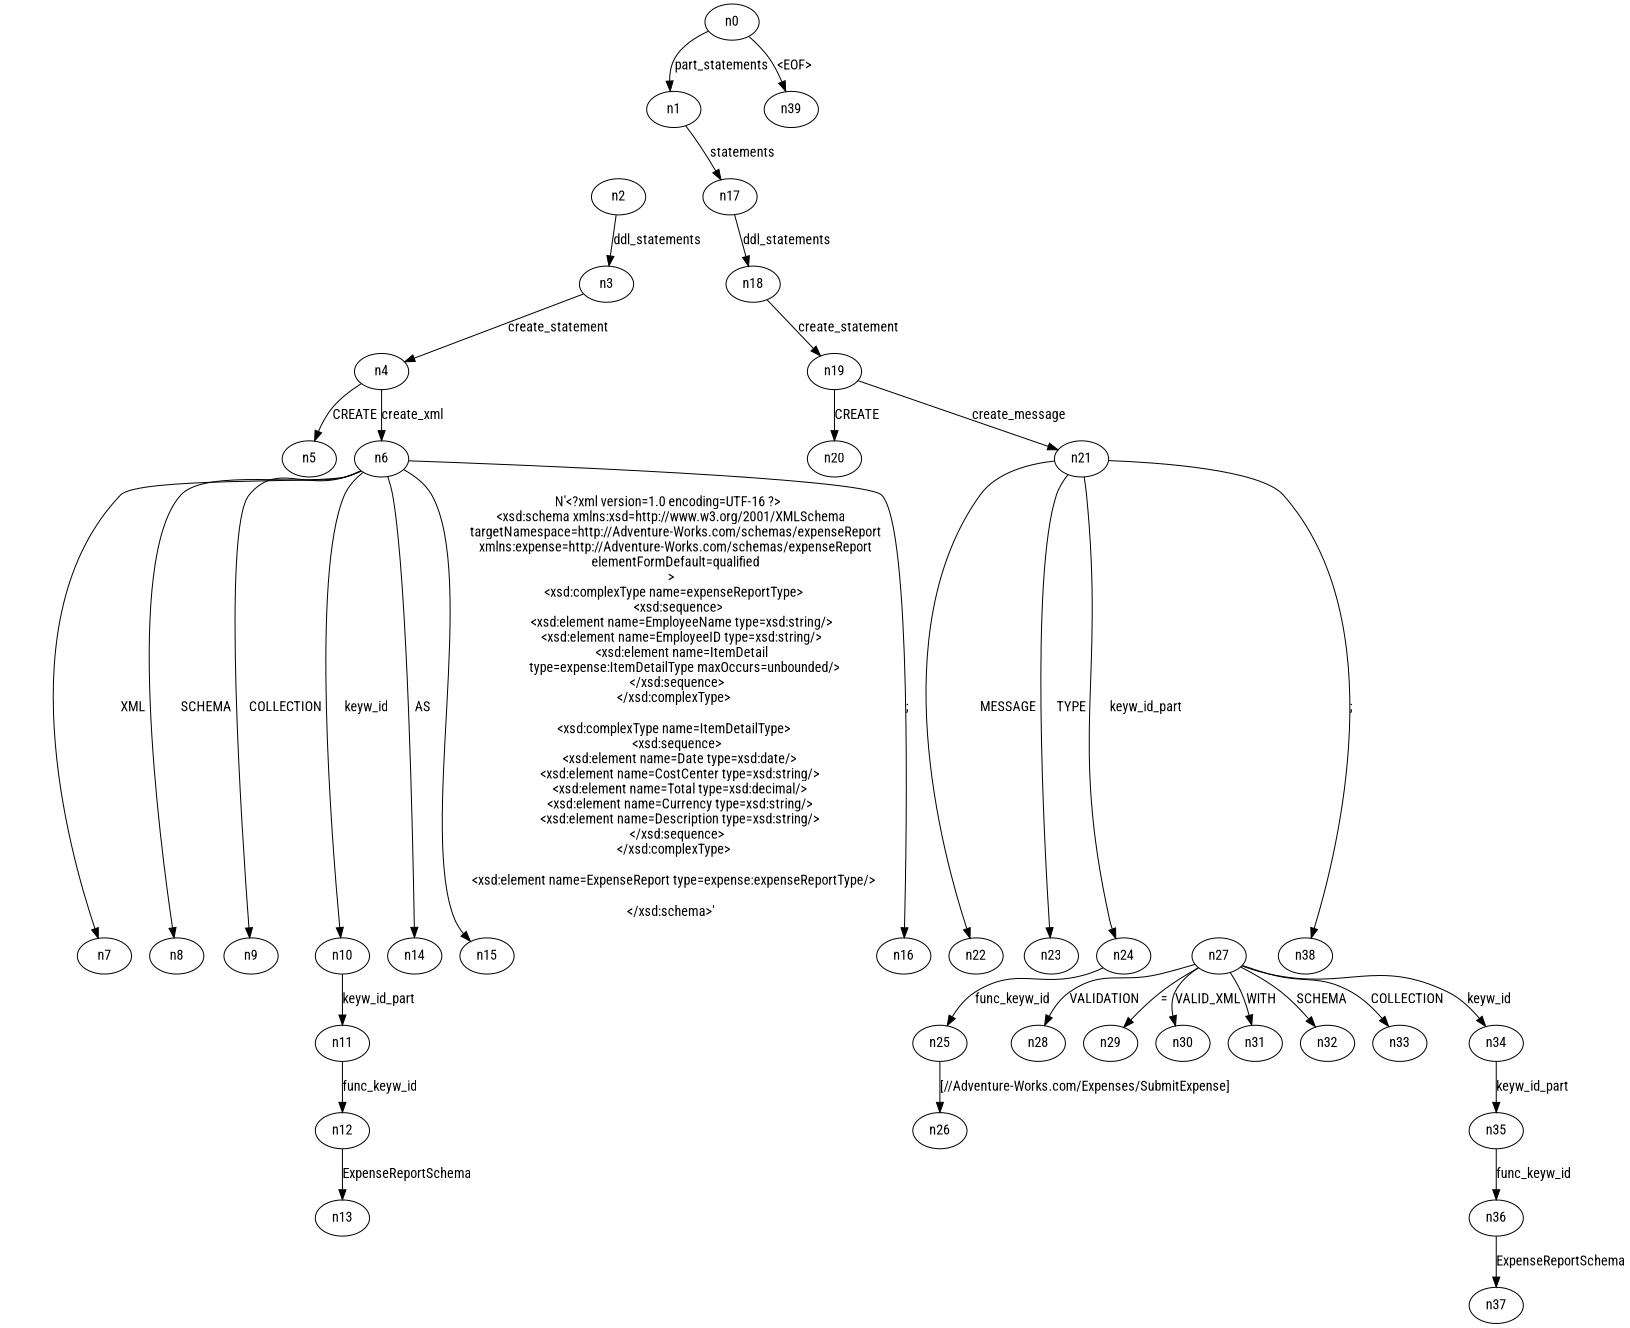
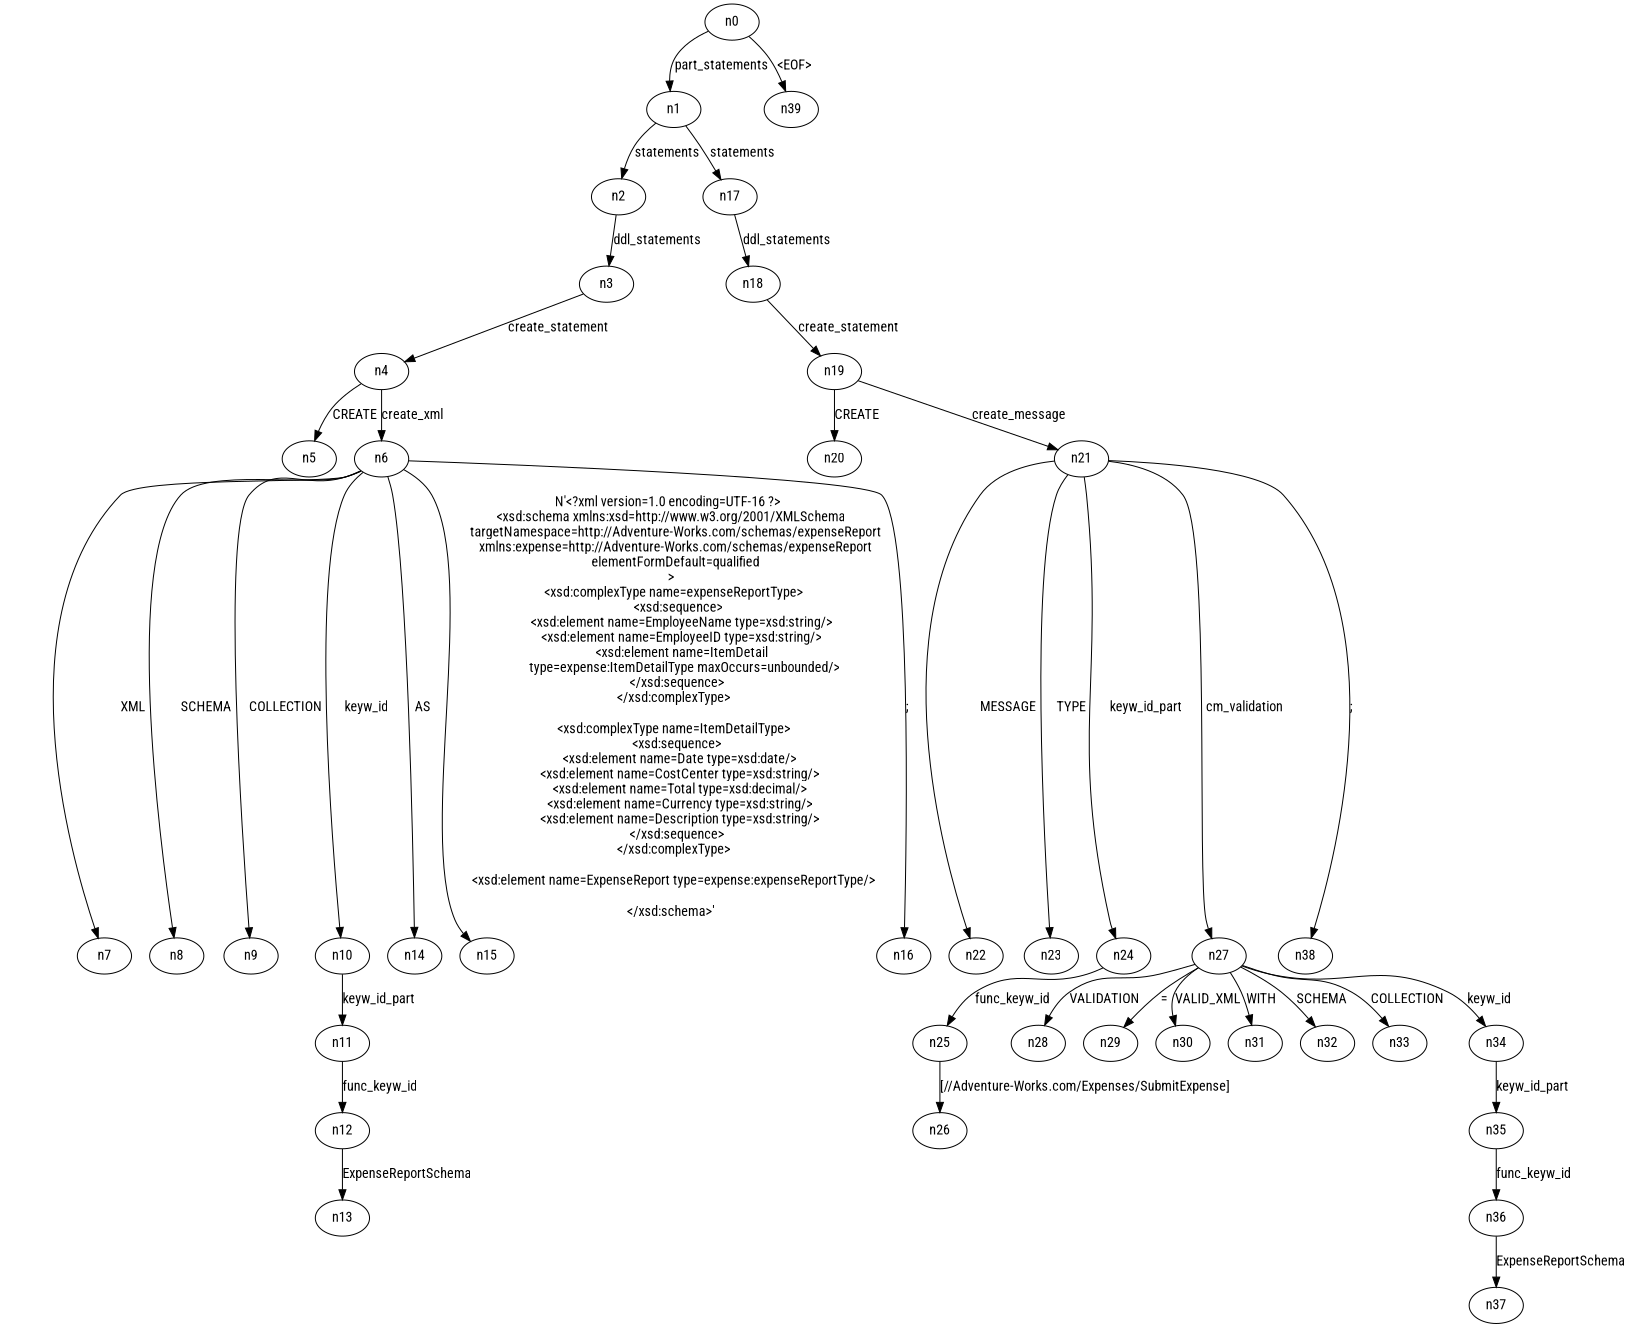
none -> (636, 143)
none -> (1201, 669)
